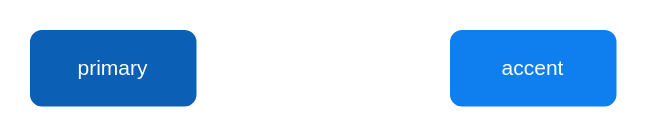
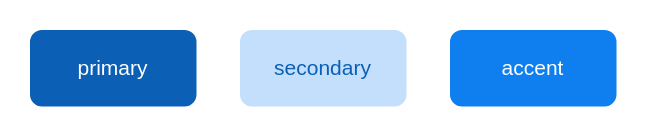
none -> (323, 68)
